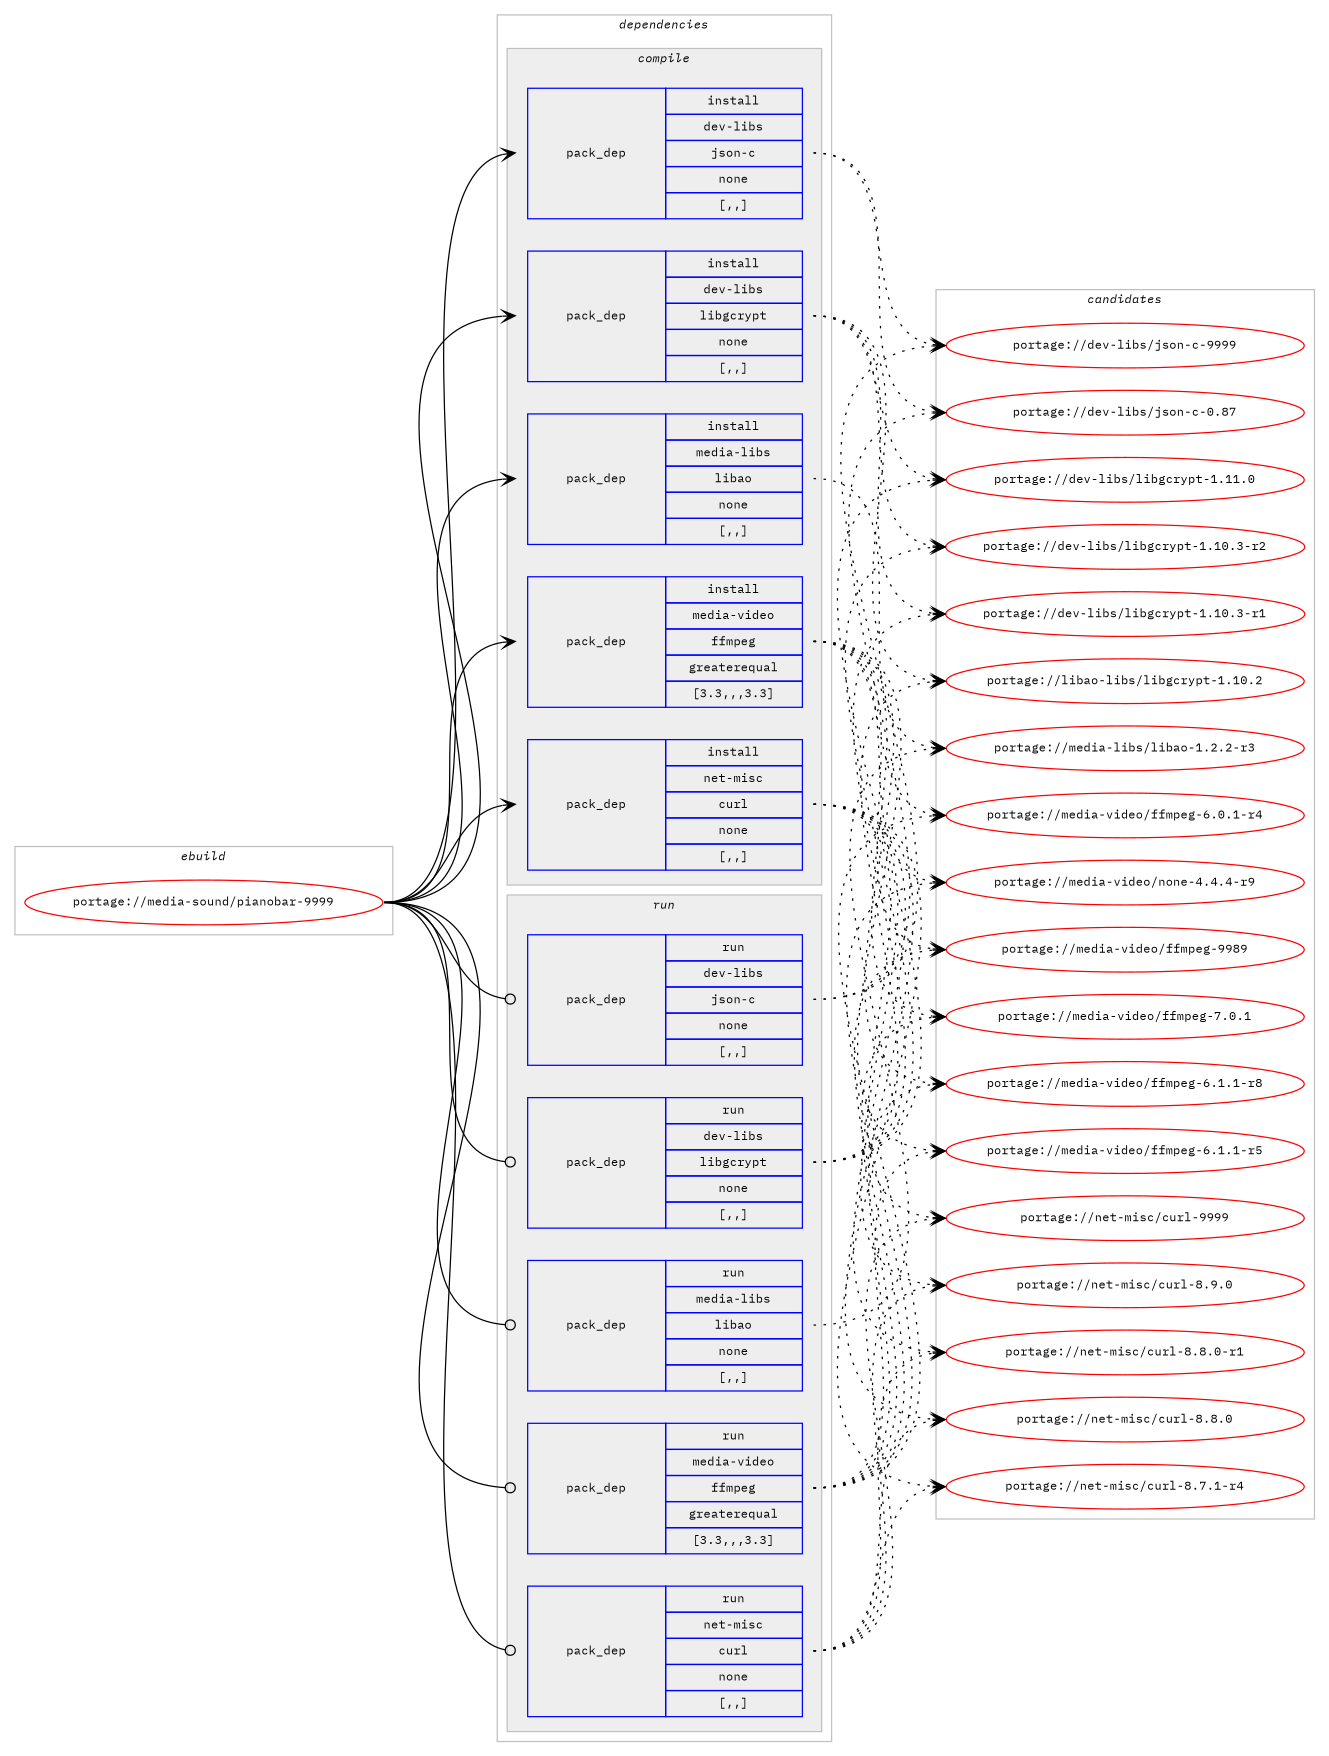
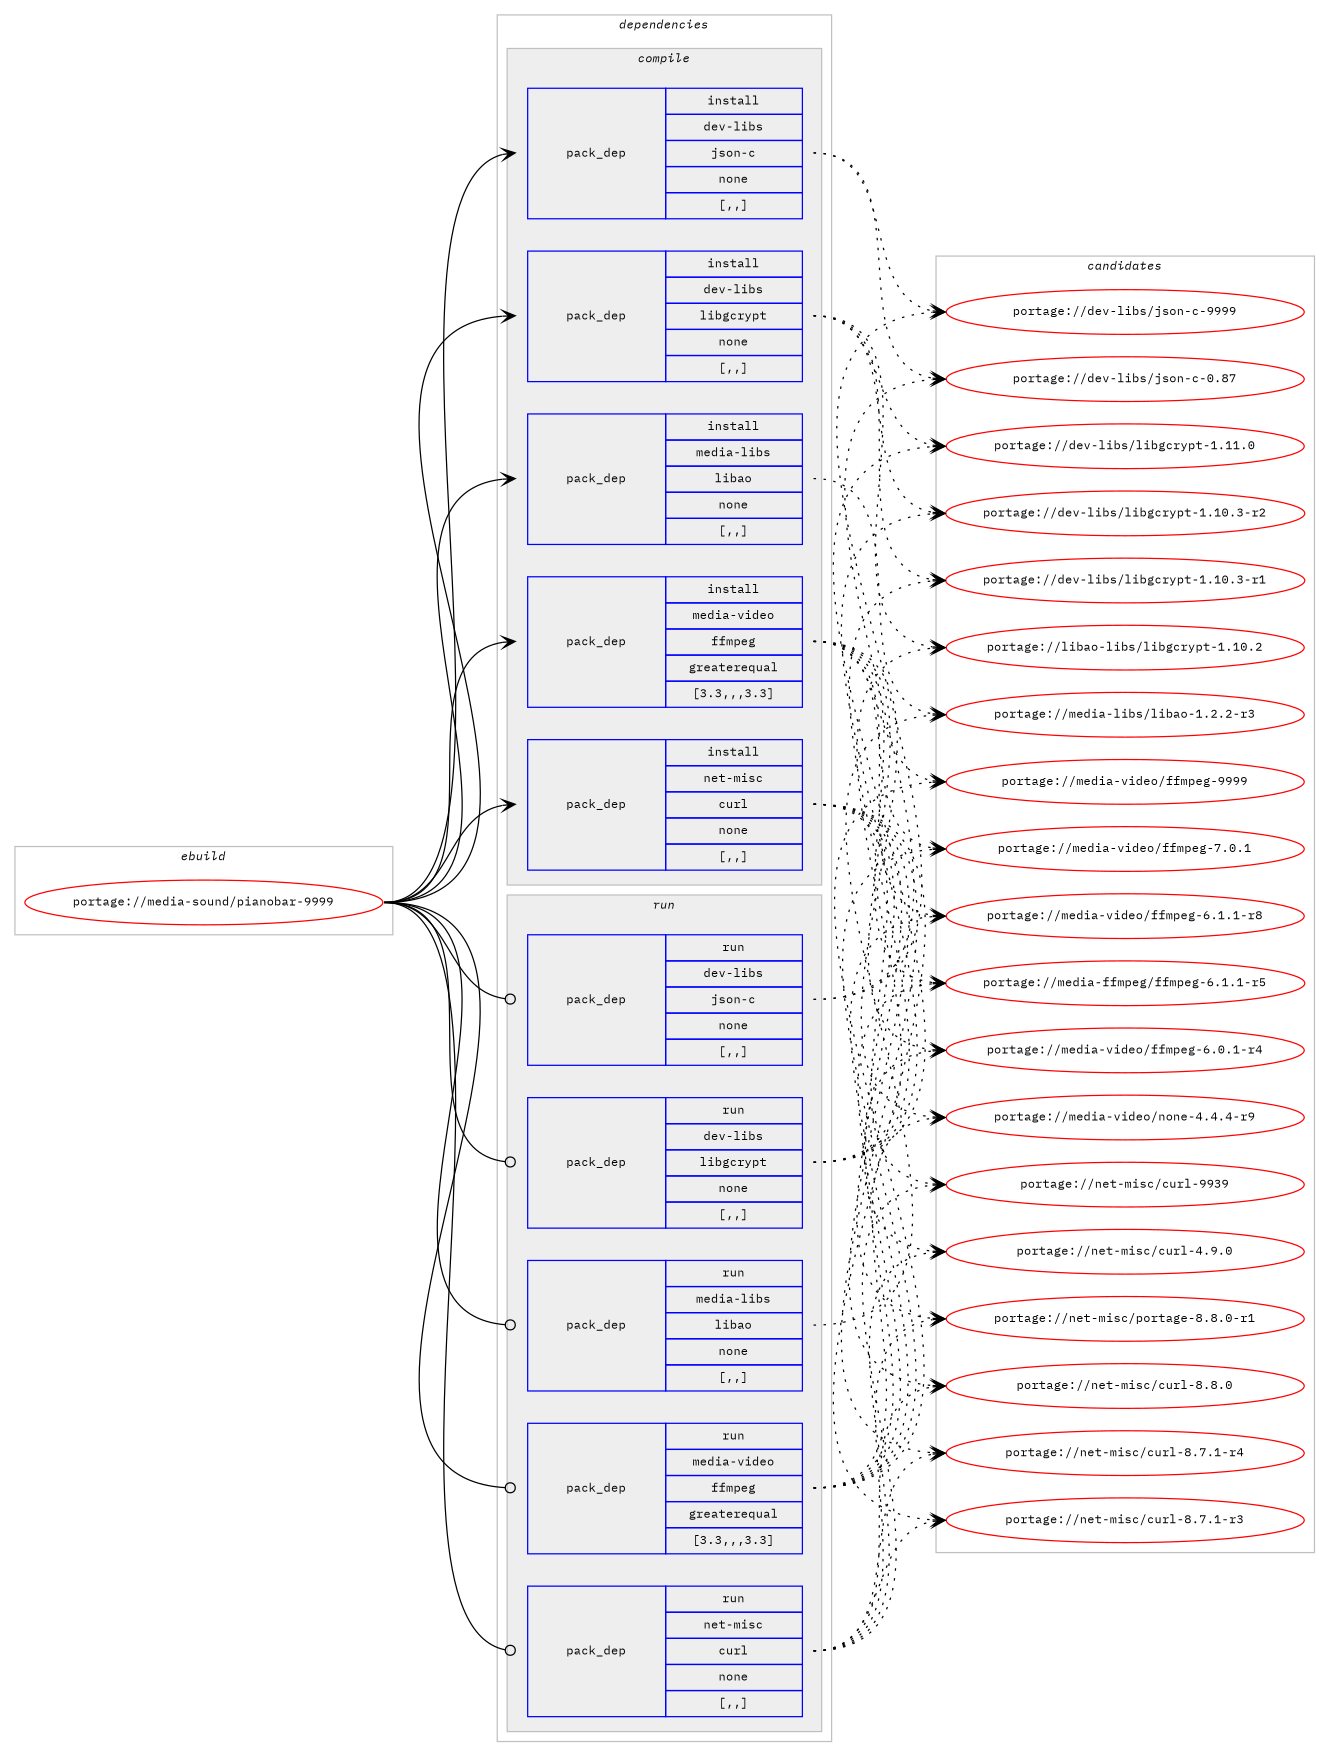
(1125, 950) -> (1125, 782)
(1125, 1151) -> (1125, 983)
(1125, 1218) -> (1125, 1185)
(1125, 1285) -> (1125, 1252)
(1125, 1352) -> (1125, 1319)
none -> (1125, 1520)
